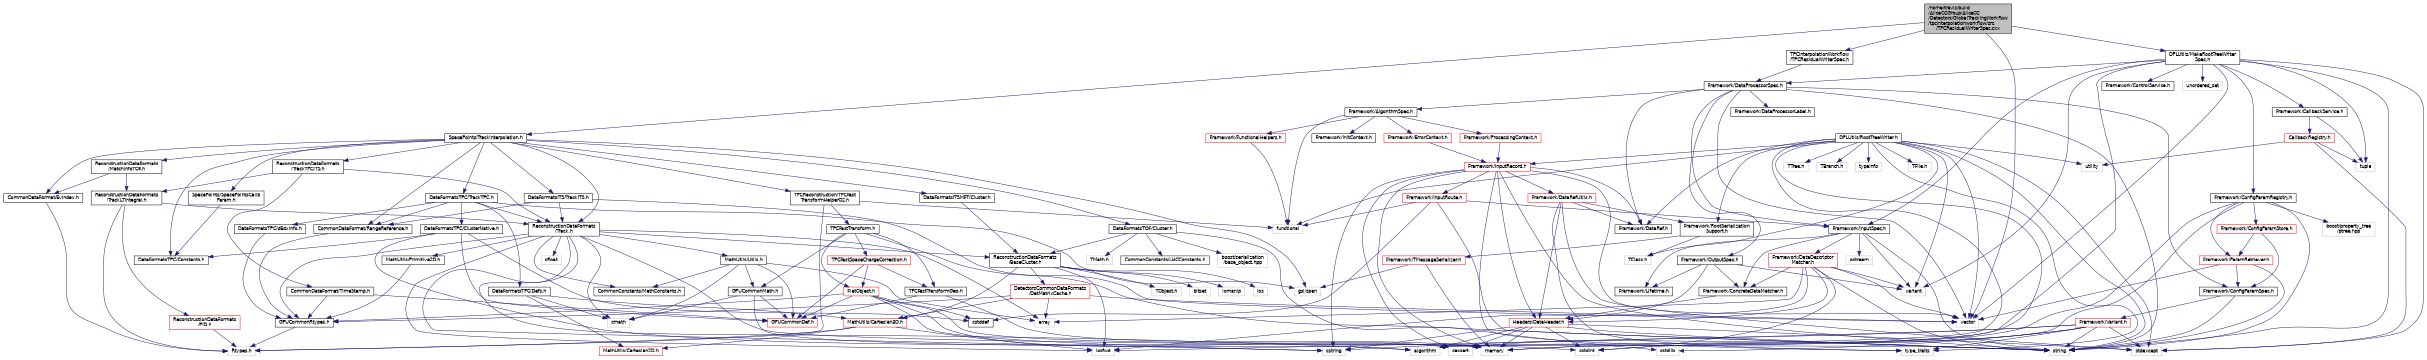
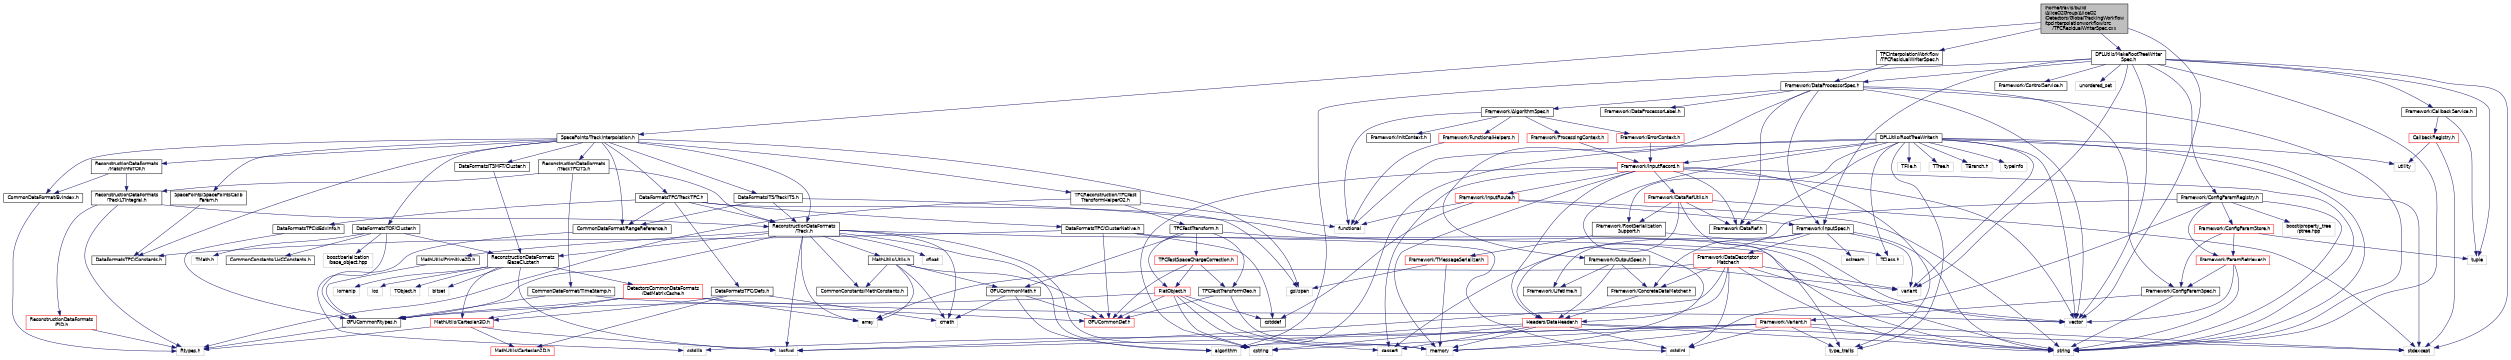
(2335, 151) -> (2361, 247)
